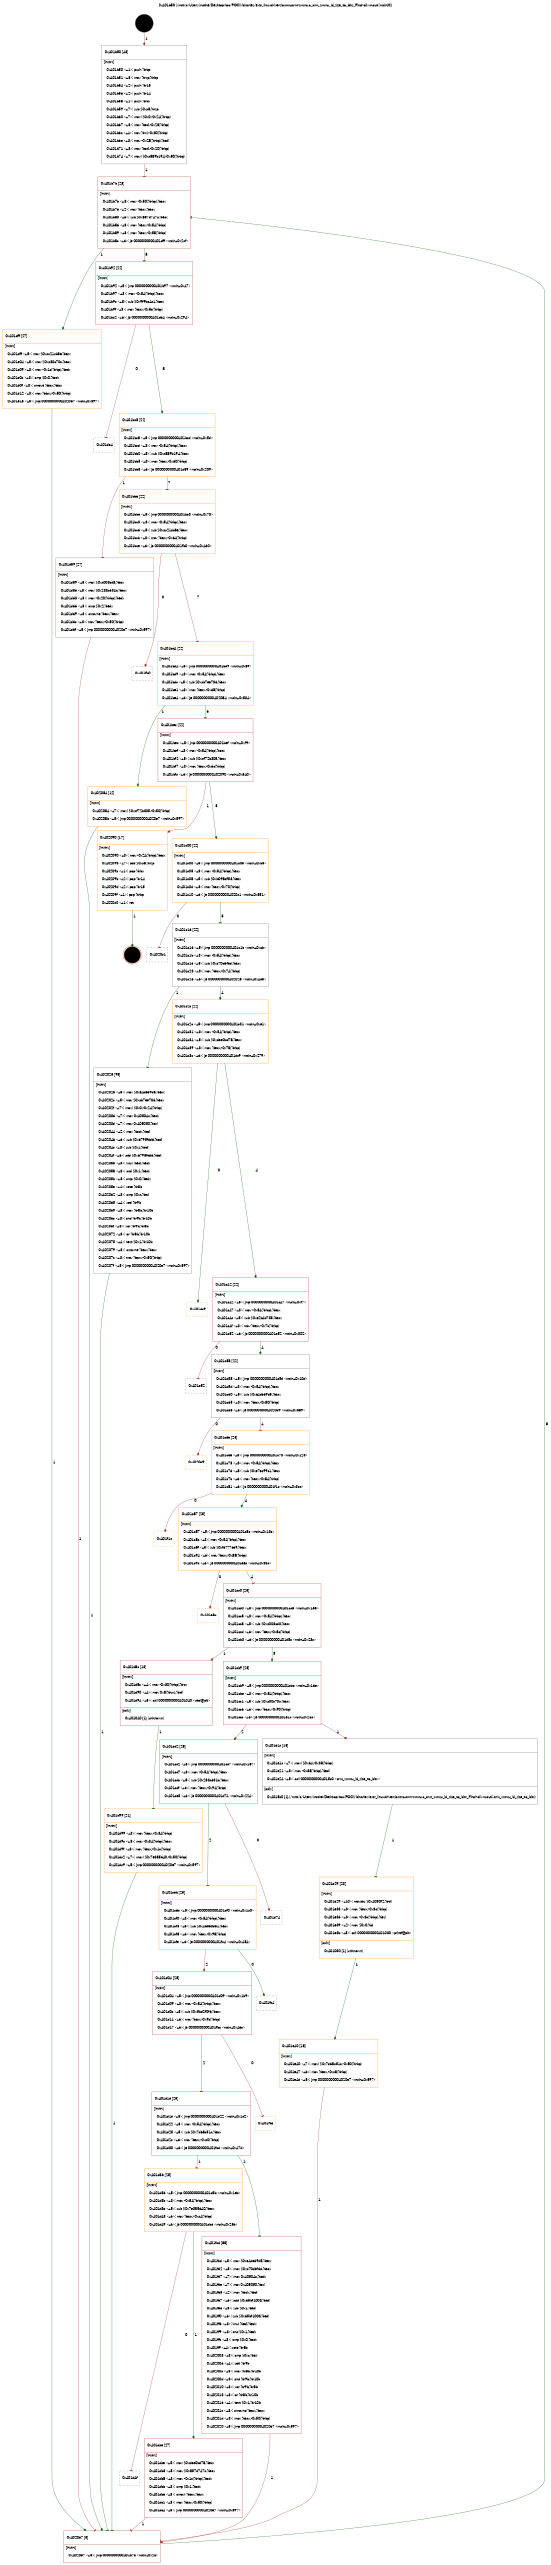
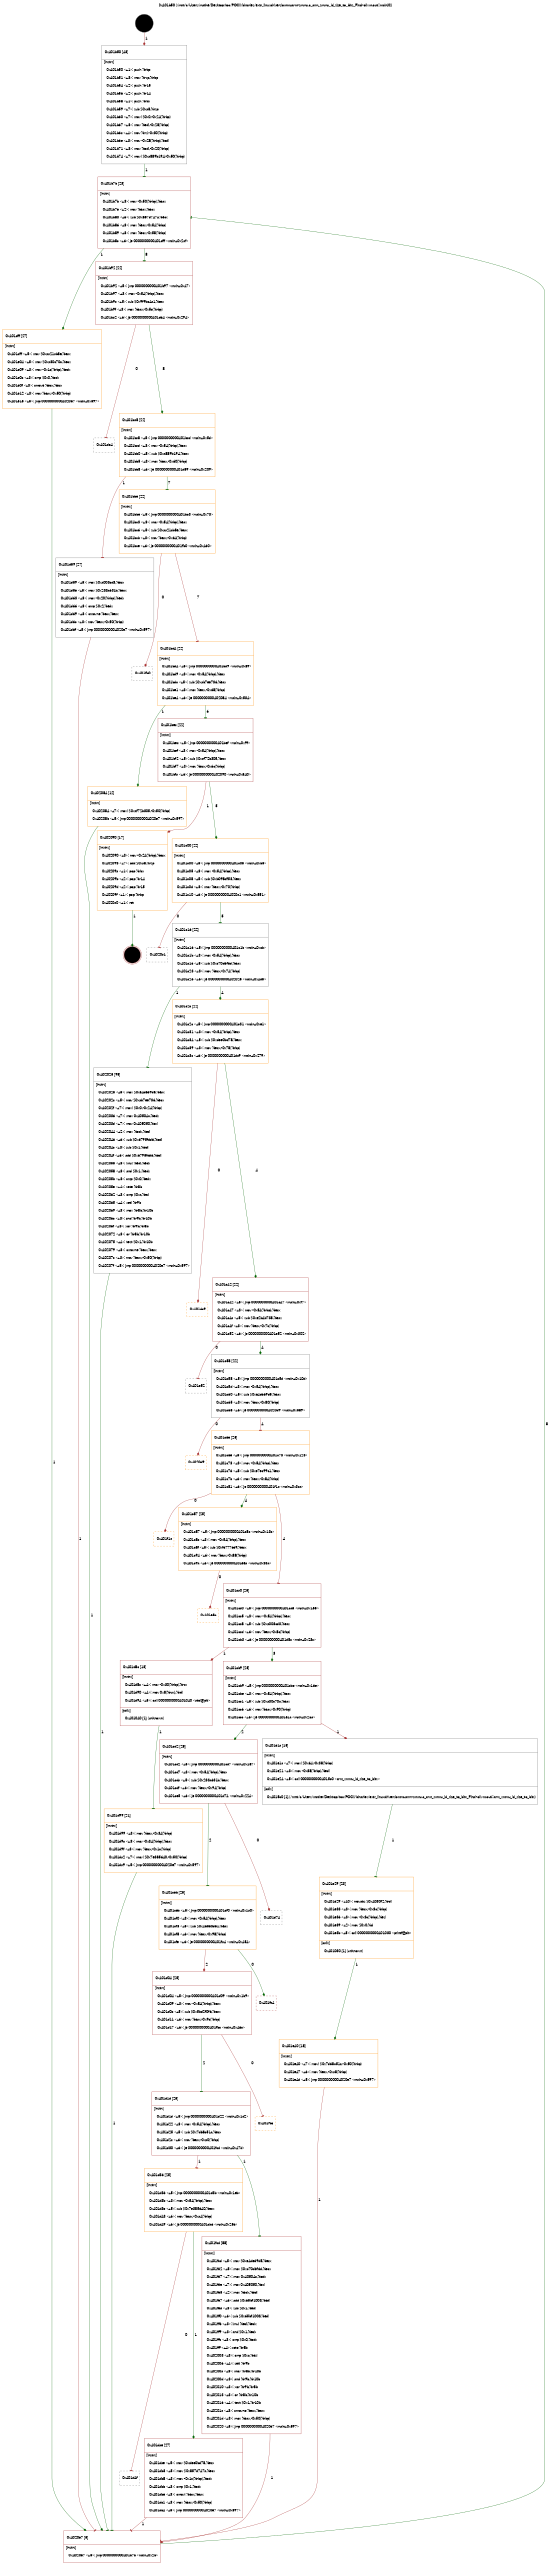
(144, 170) -> (144, 170)
(208, 1181) -> (208, 1181)
(250, 1577) -> (282, 1538)
